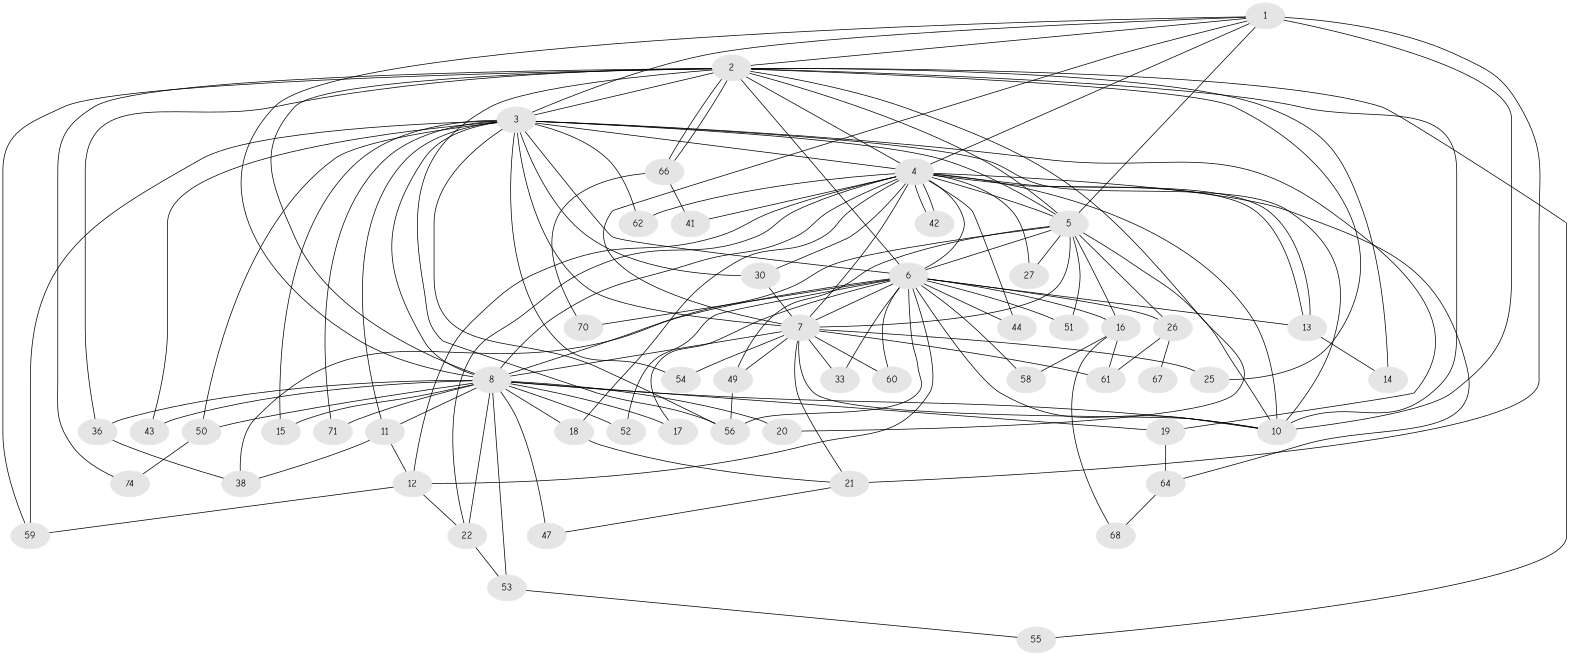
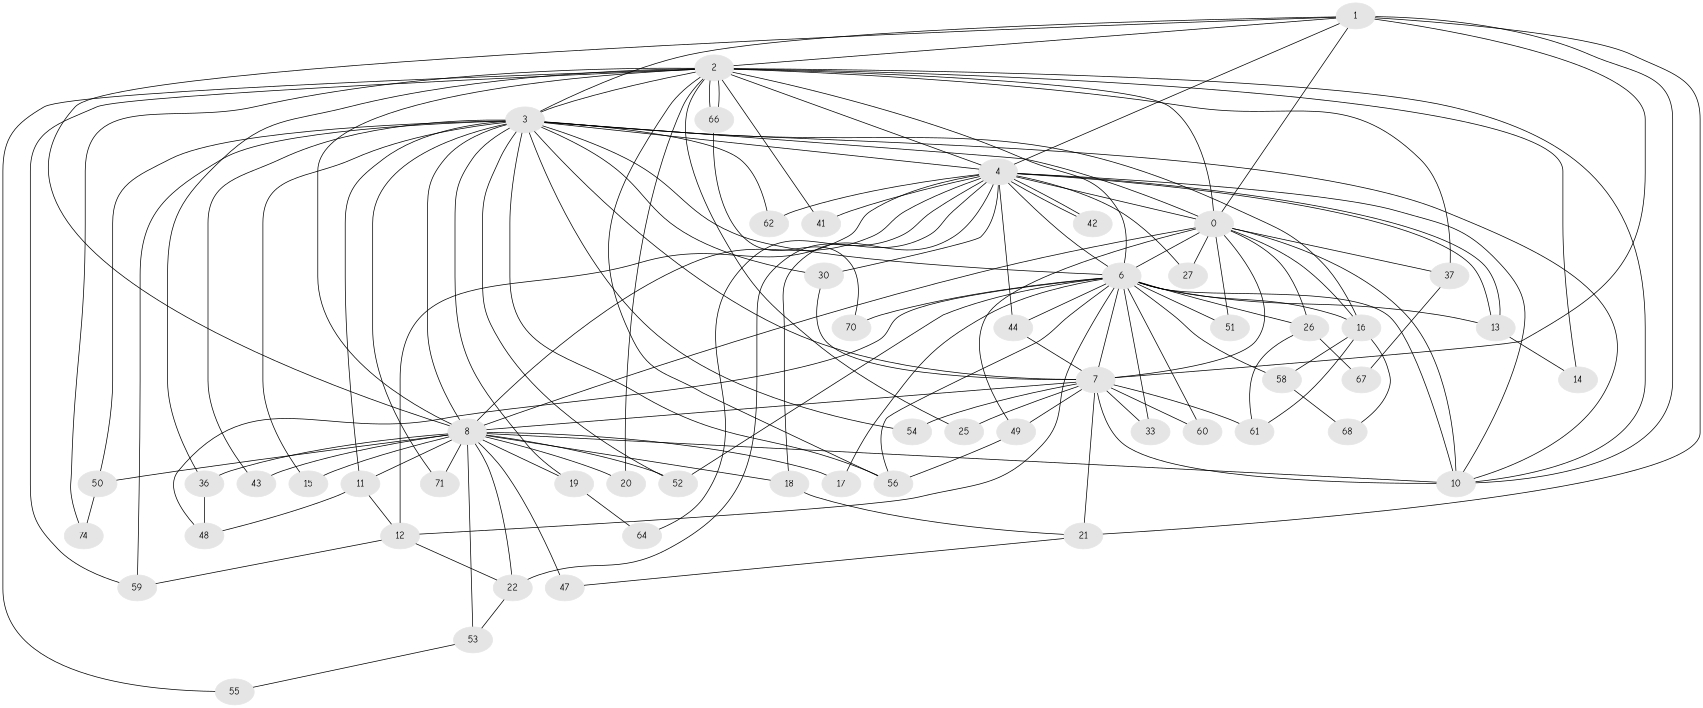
none -> (956, 139)
(677, 198) -> (772, 152)
(1069, 224) -> (1214, 224)
(866, 250) -> (1054, 354)
none -> (1450, 276)
none -> (498, 338)
(241, 484) -> (204, 536)
(1141, 510) -> (1315, 406)
